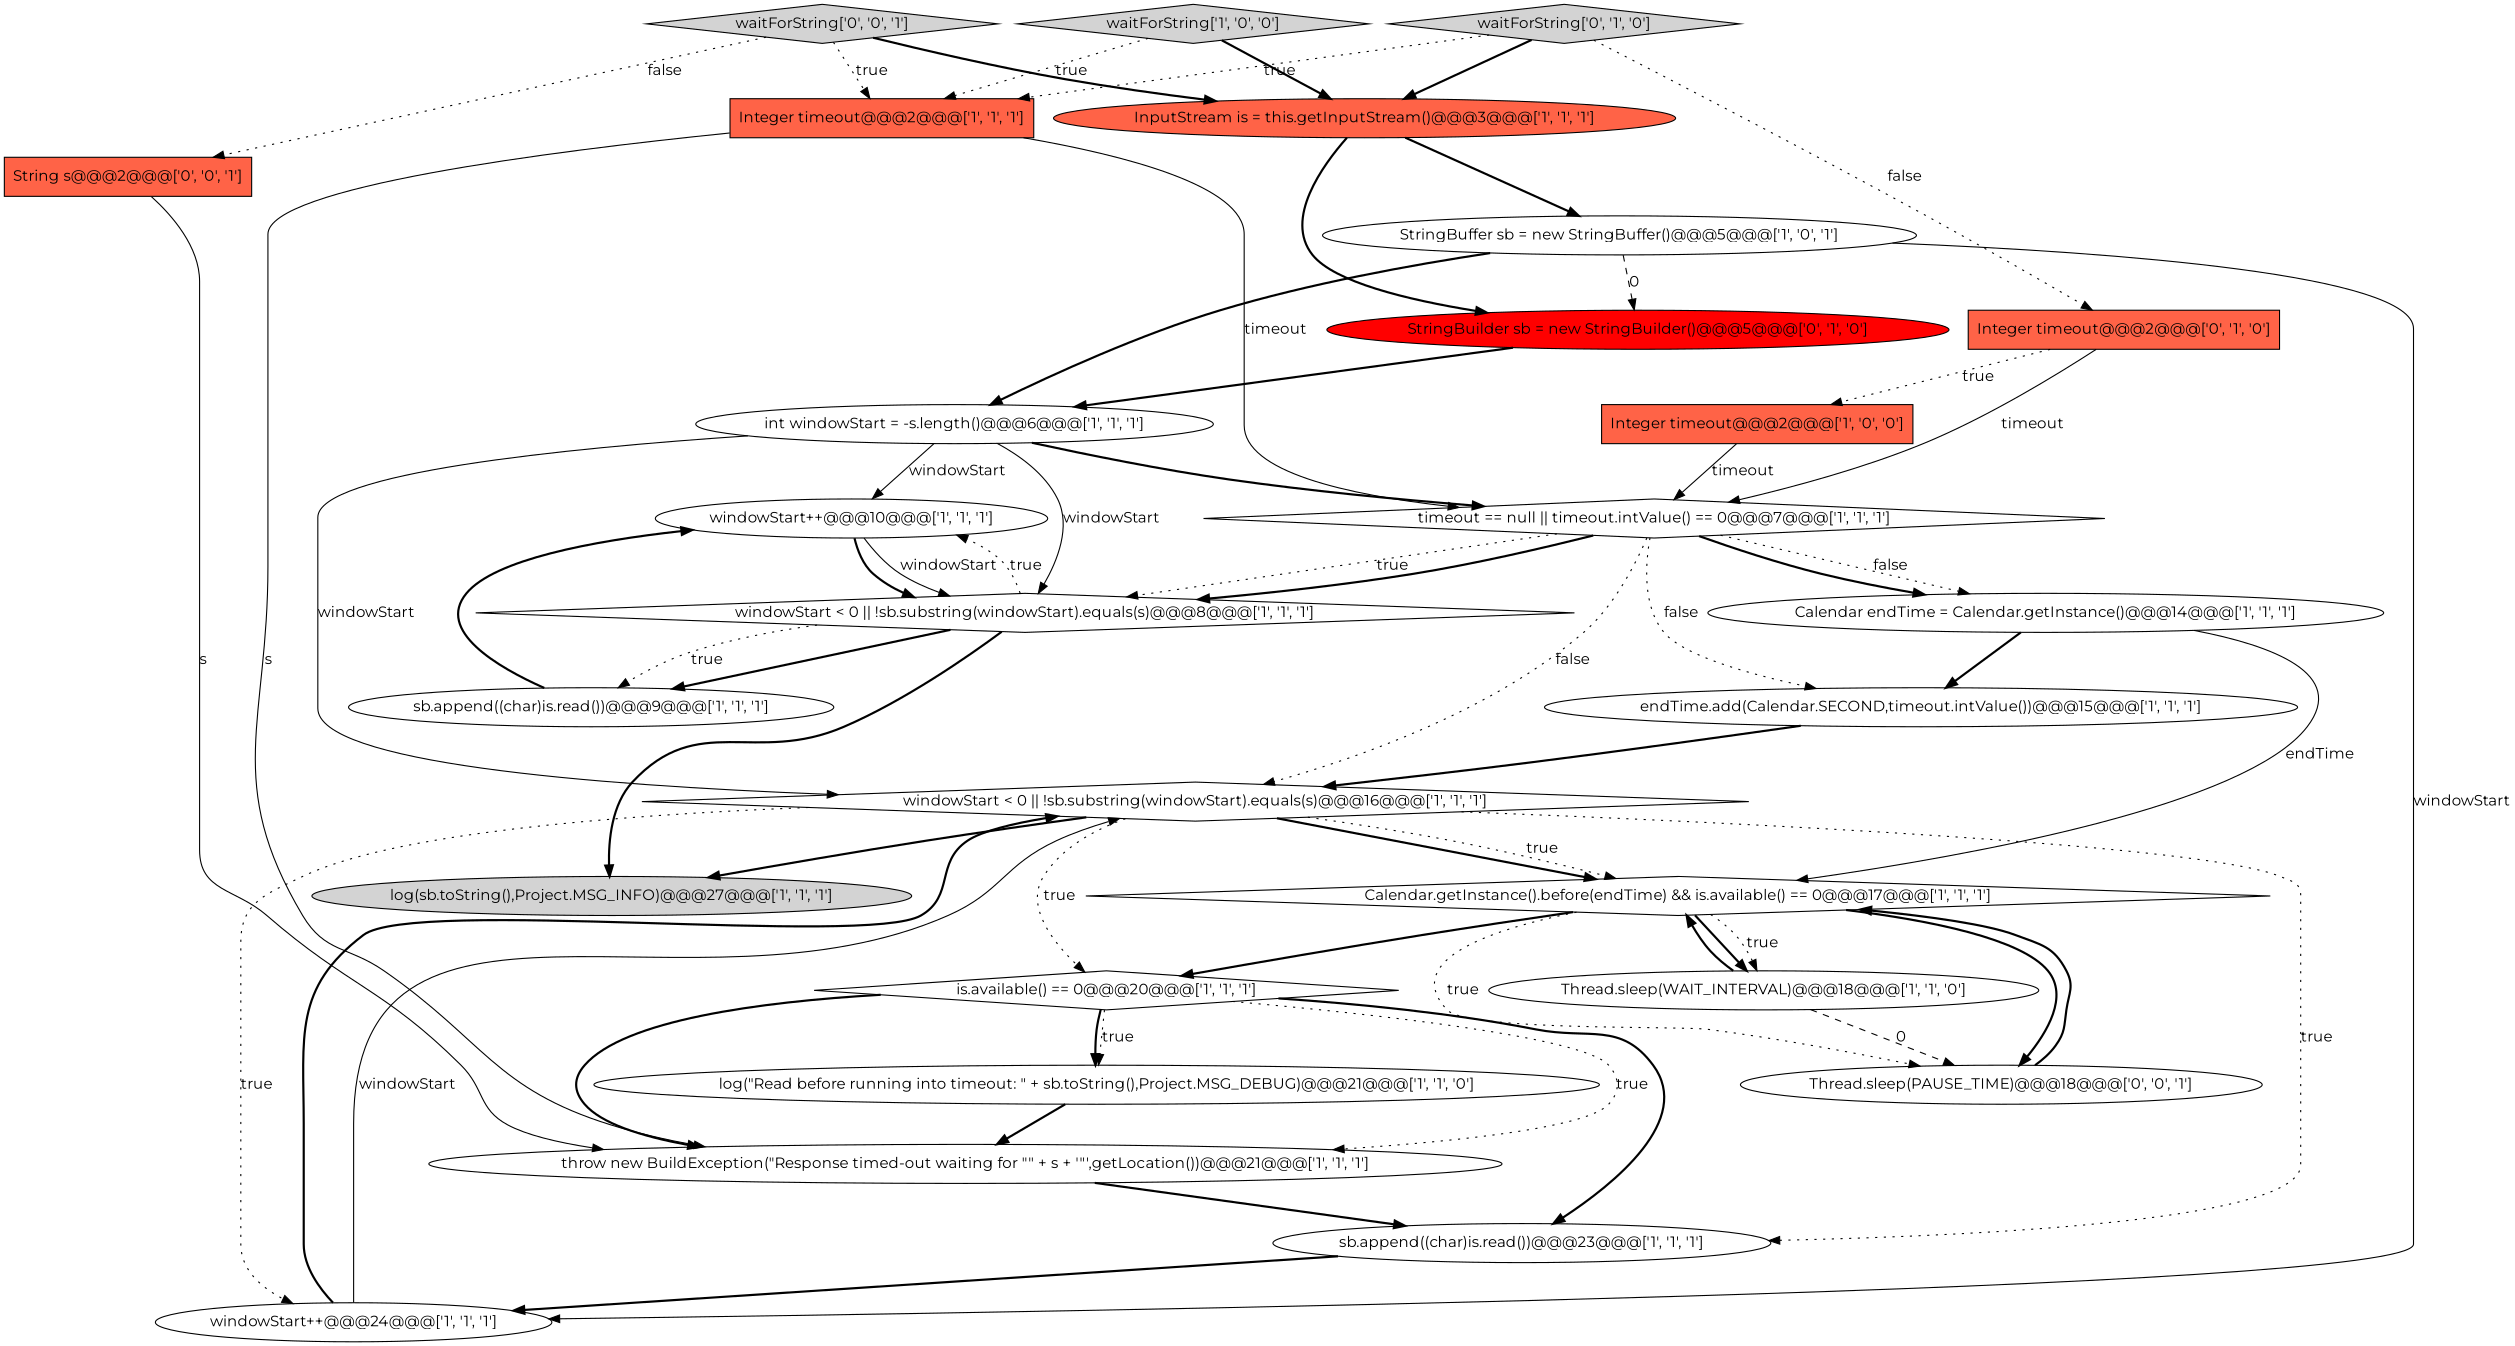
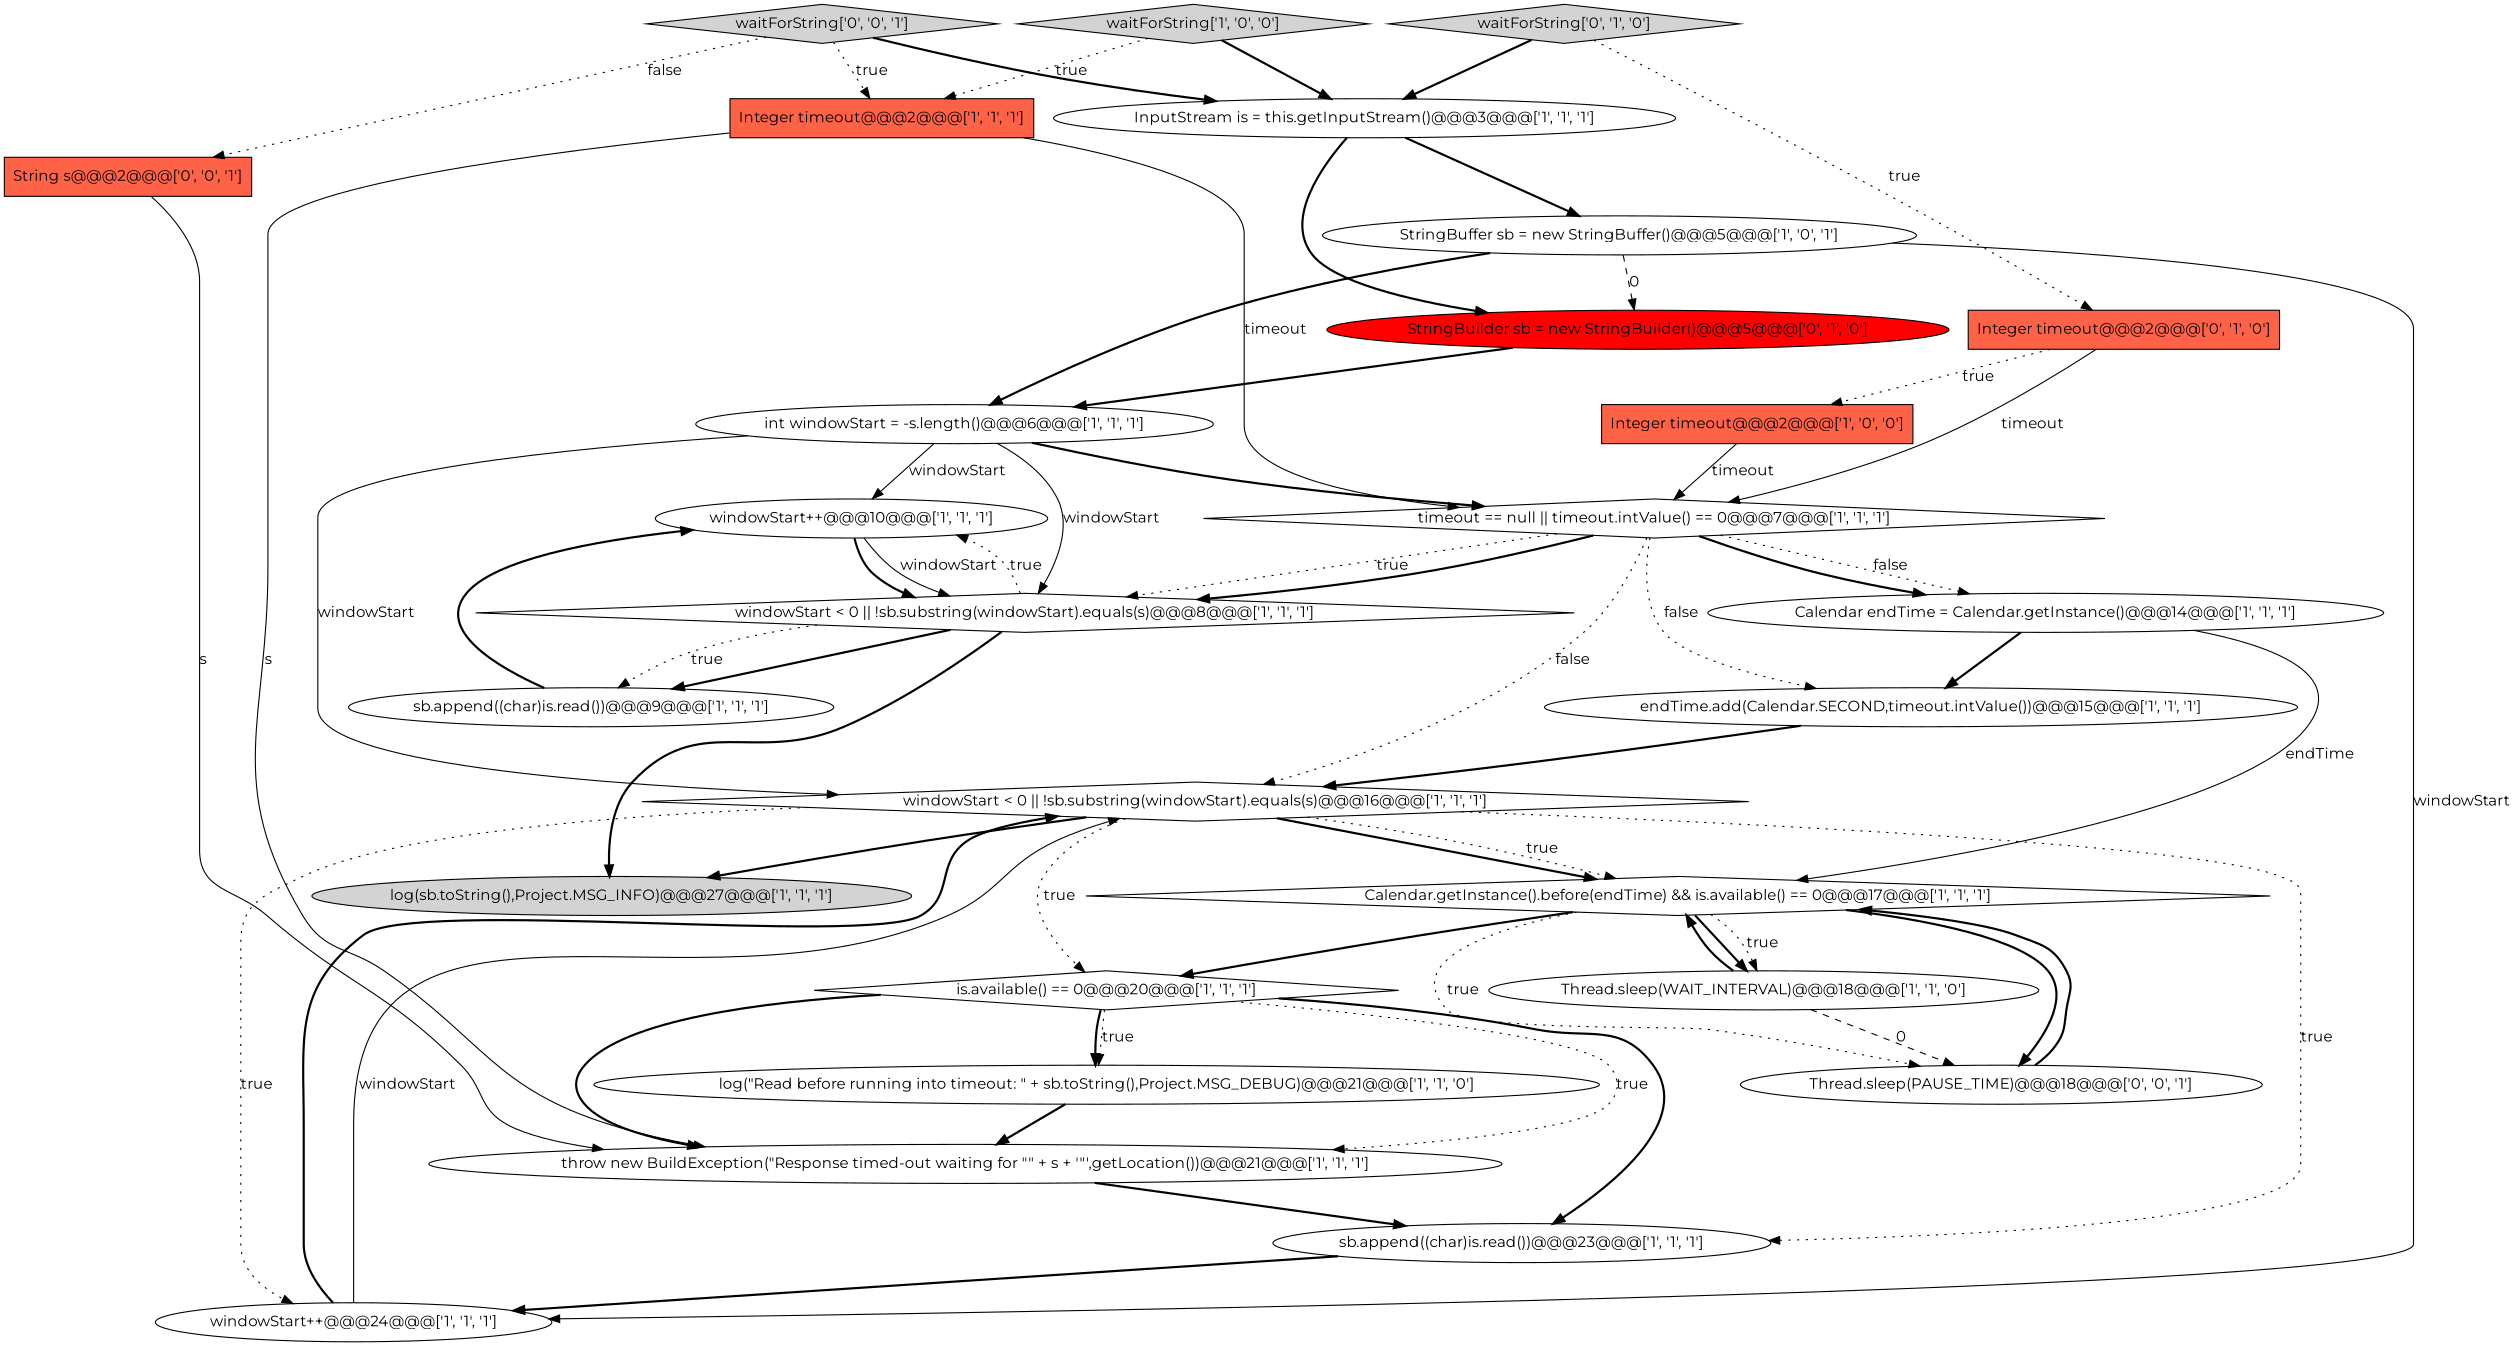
(1248, 68) -> none
(1365, 118) -> (1365, 118)
(1905, 177) -> (1905, 177)
